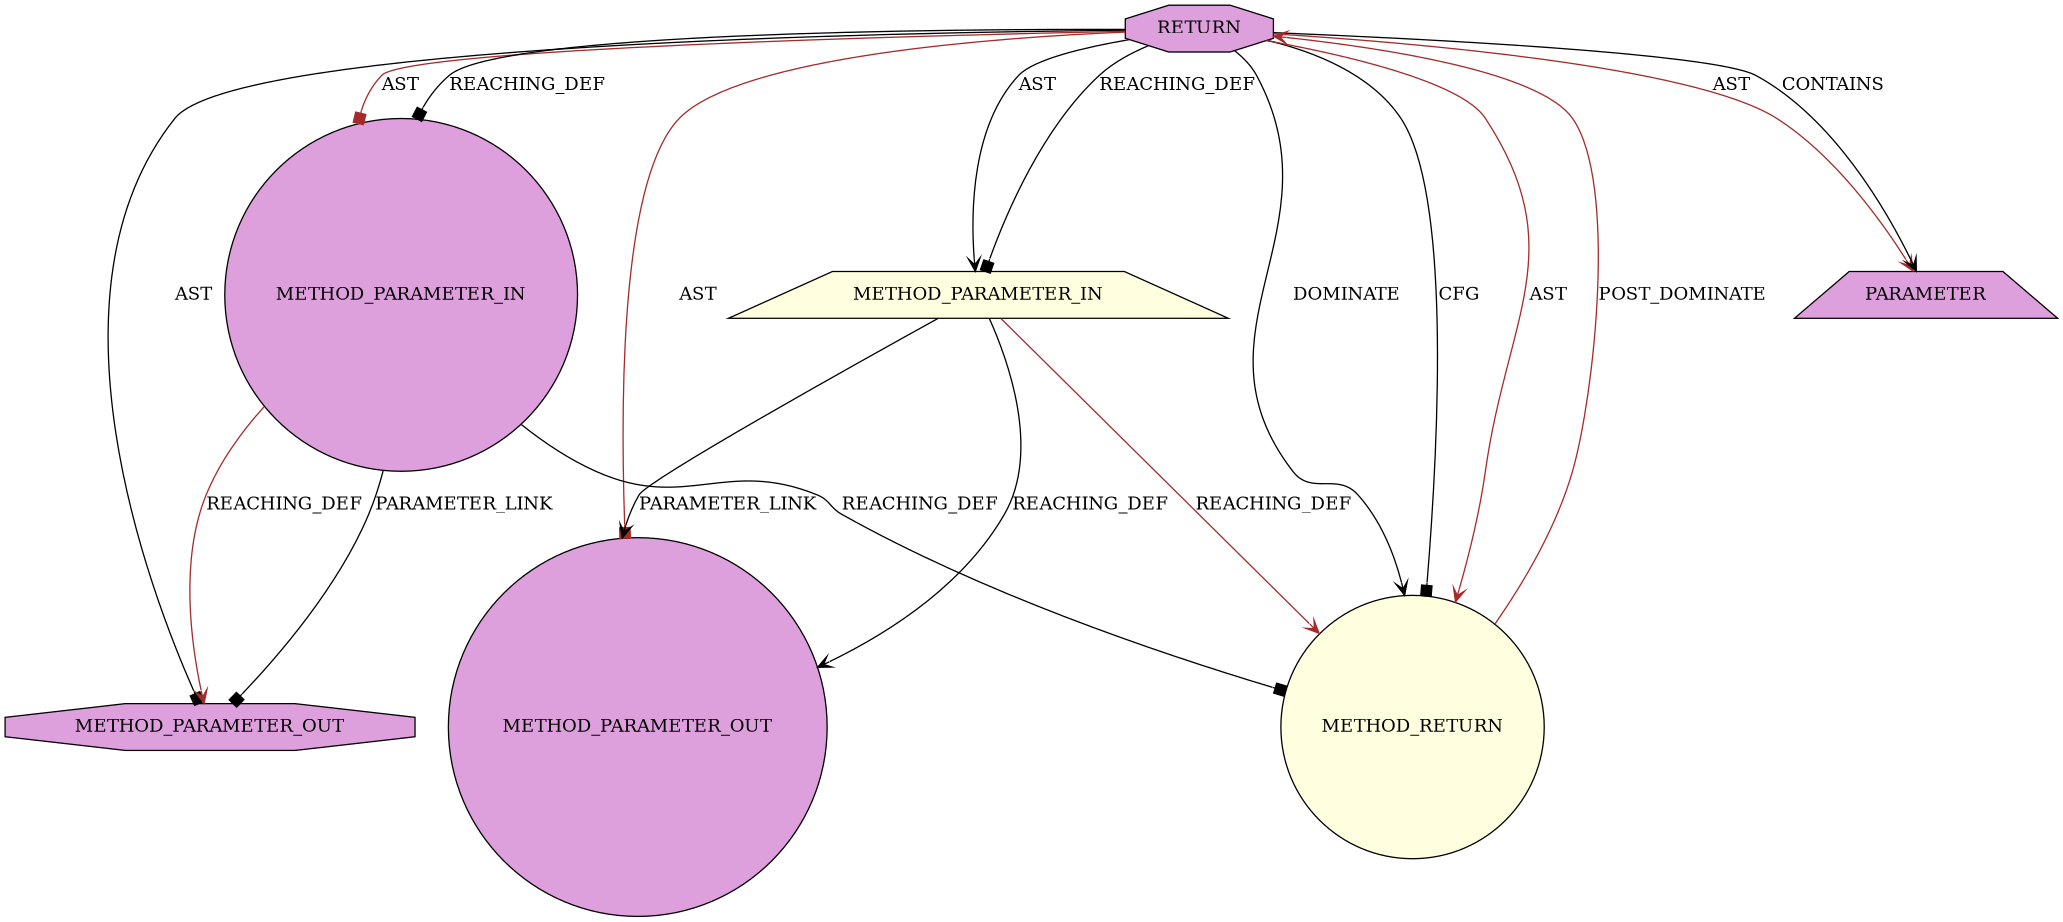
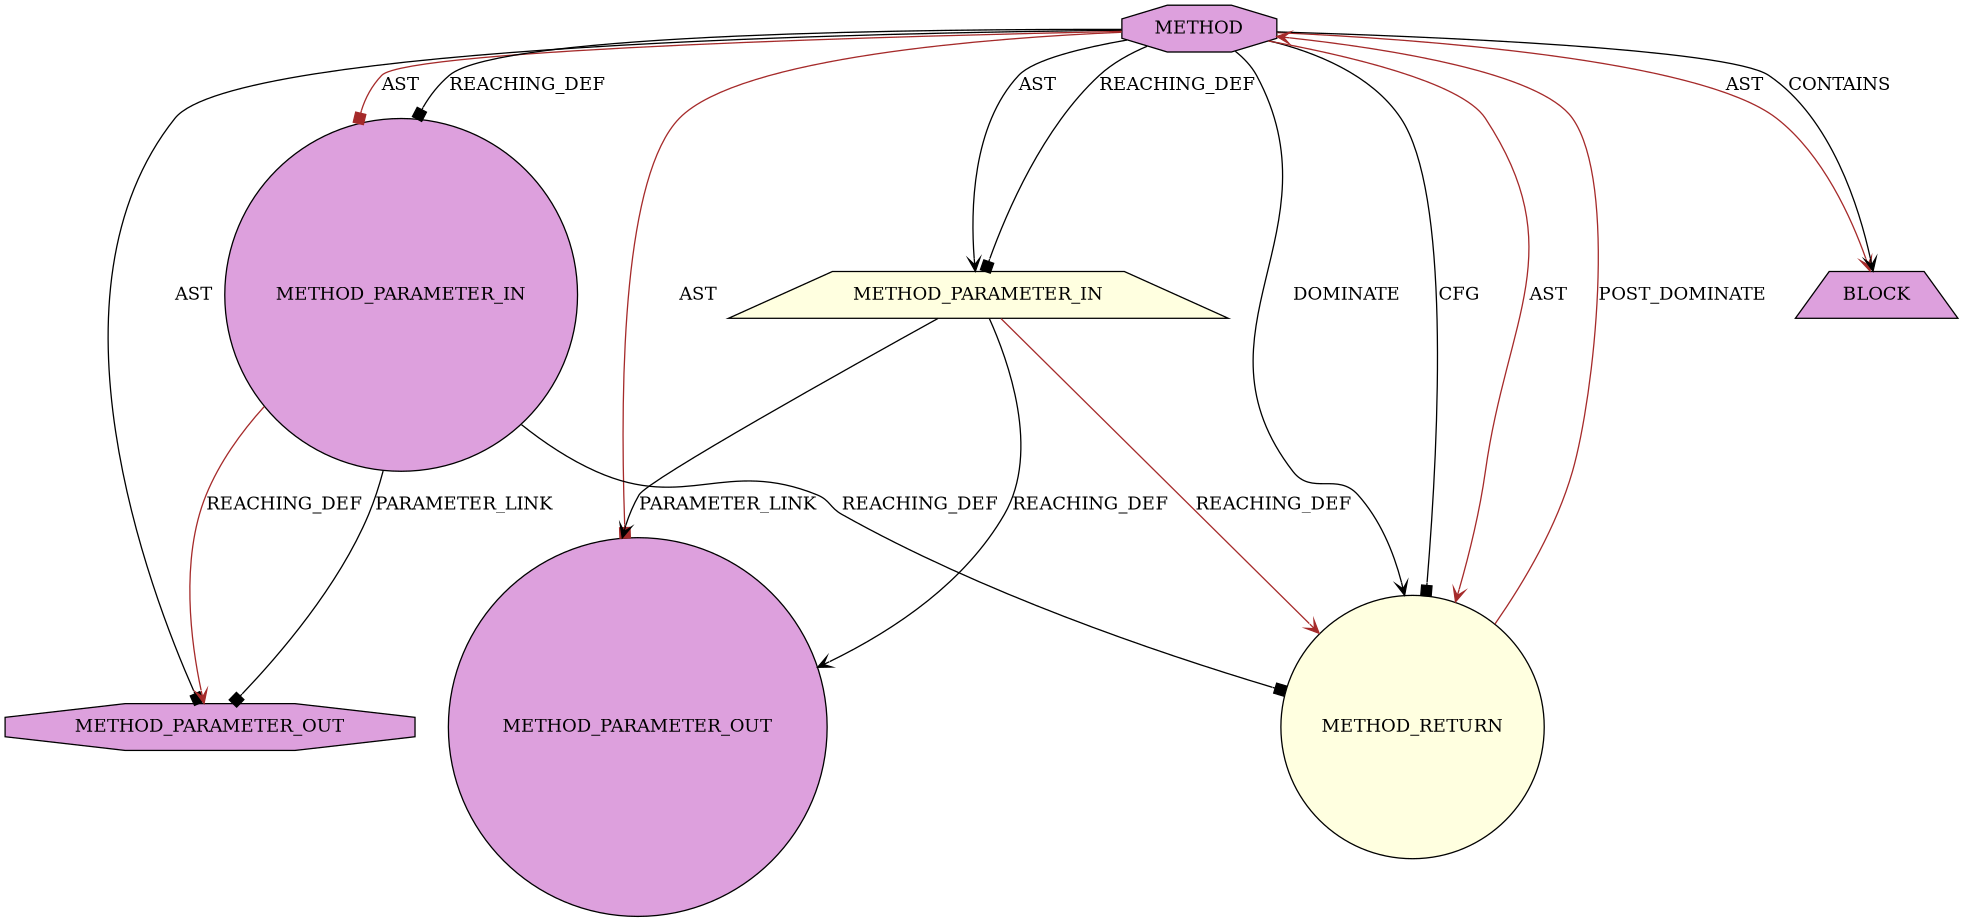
(1199, 29) -> (1199, 29)
(1926, 295) -> (1877, 295)
